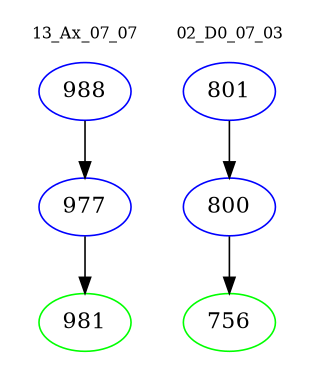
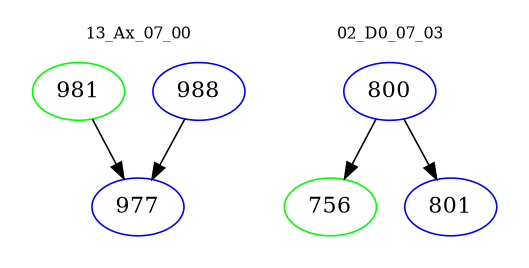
(85, 34) -> (139, 34)
(229, 141) -> (416, 142)
(85, 257) -> (104, 142)
